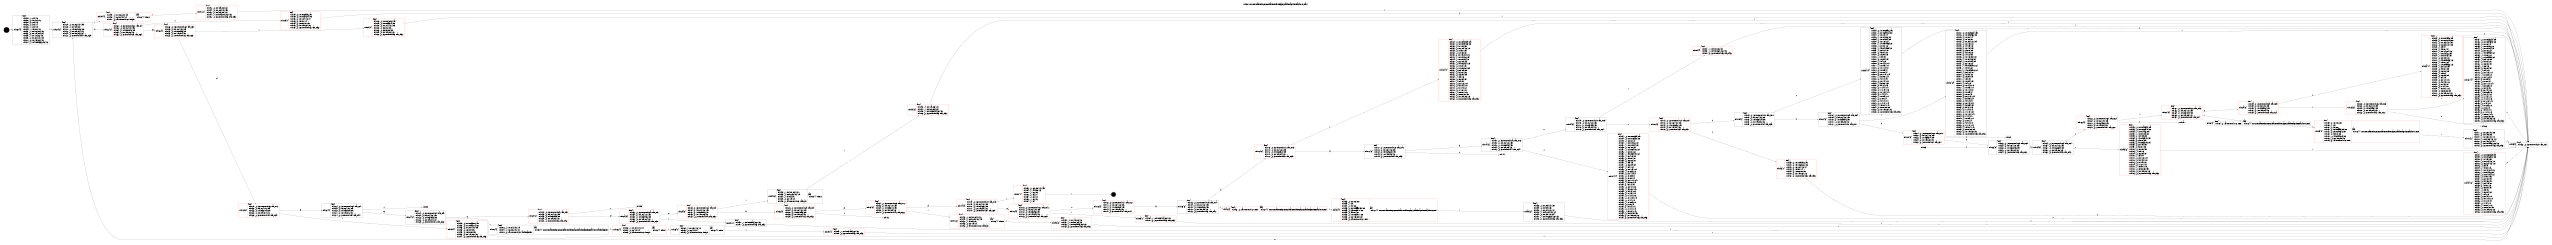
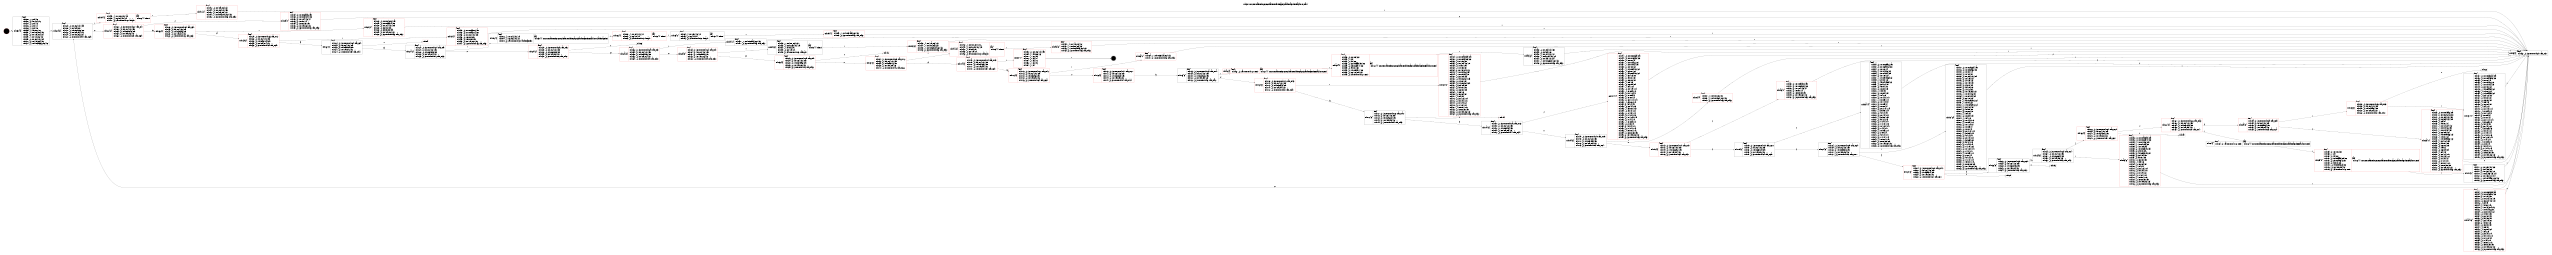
(1957, 148) -> (2039, 166)
